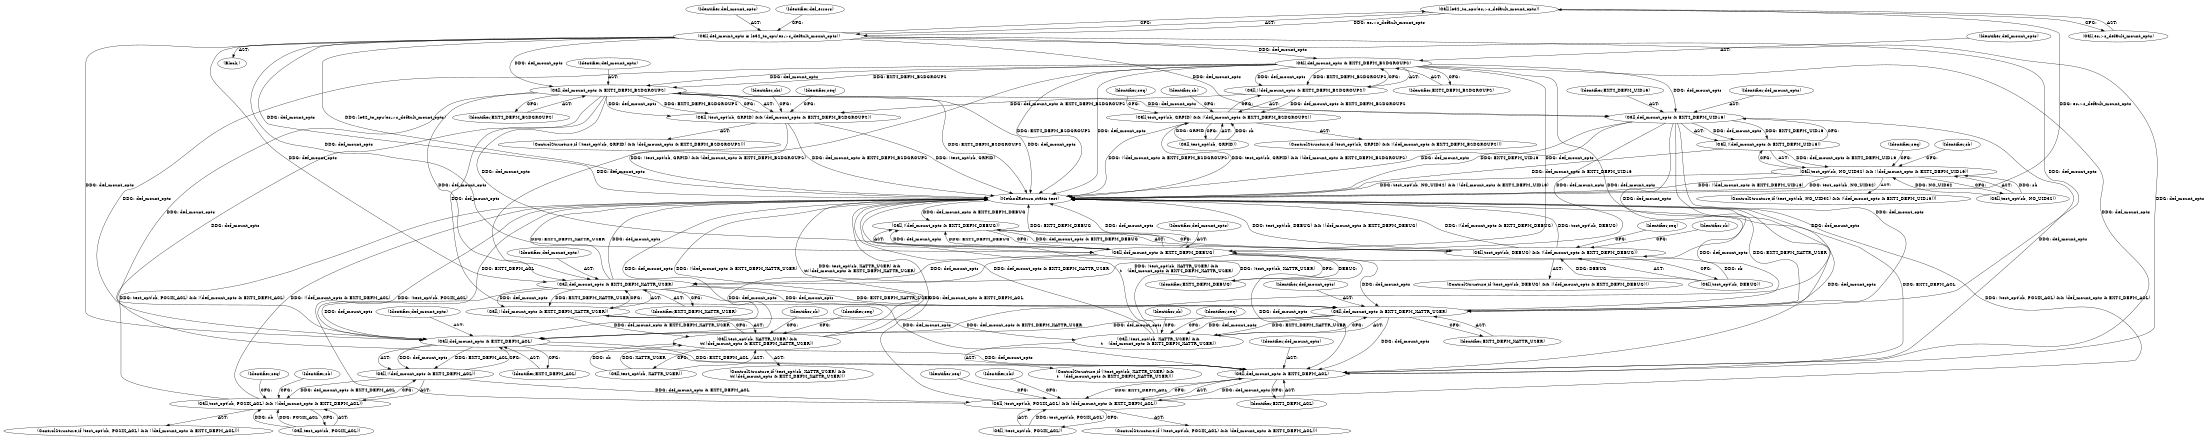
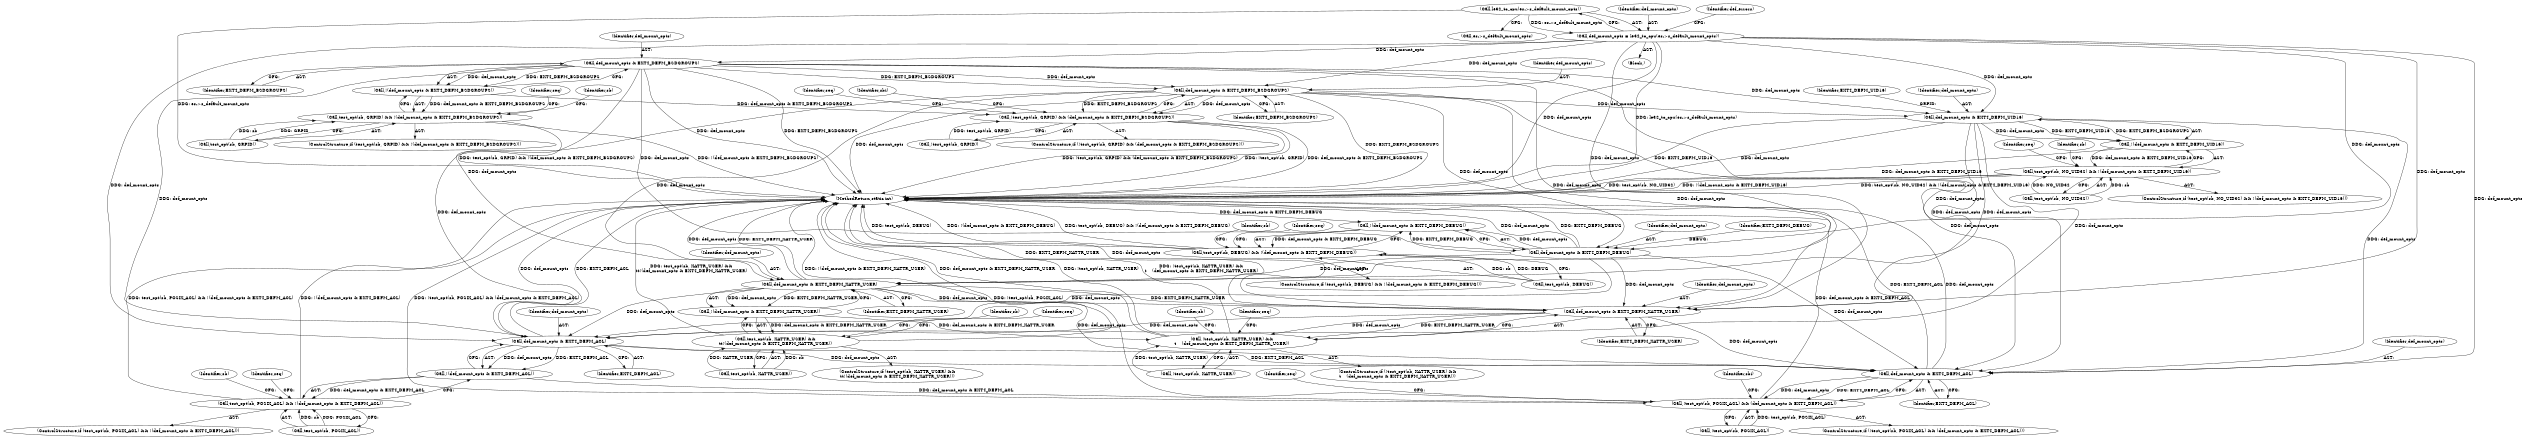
(1950, 13) -> none
(1655, 104) -> (1929, 104)
(1834, 131) -> (2153, 131)
none -> (949, 145)
(1029, 199) -> (865, 199)
(1538, 243) -> none
(1322, 267) -> none
none -> (1198, 374)
